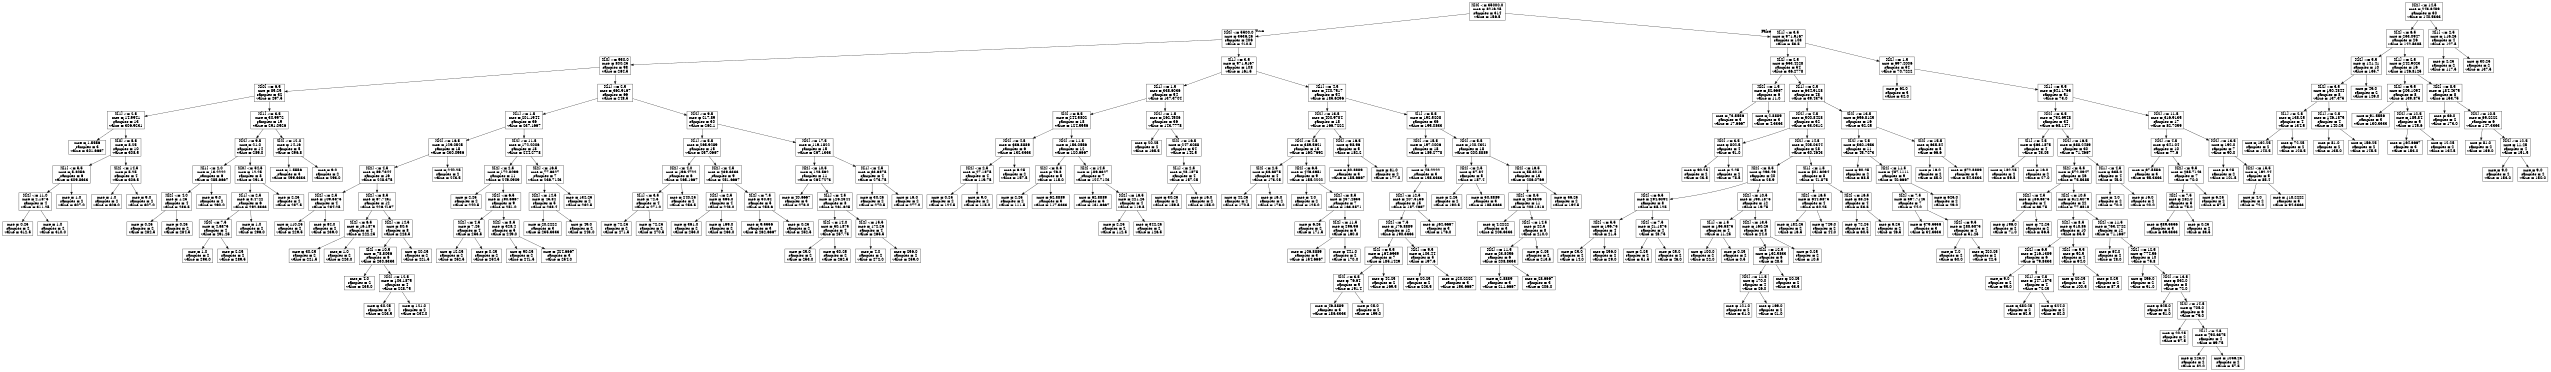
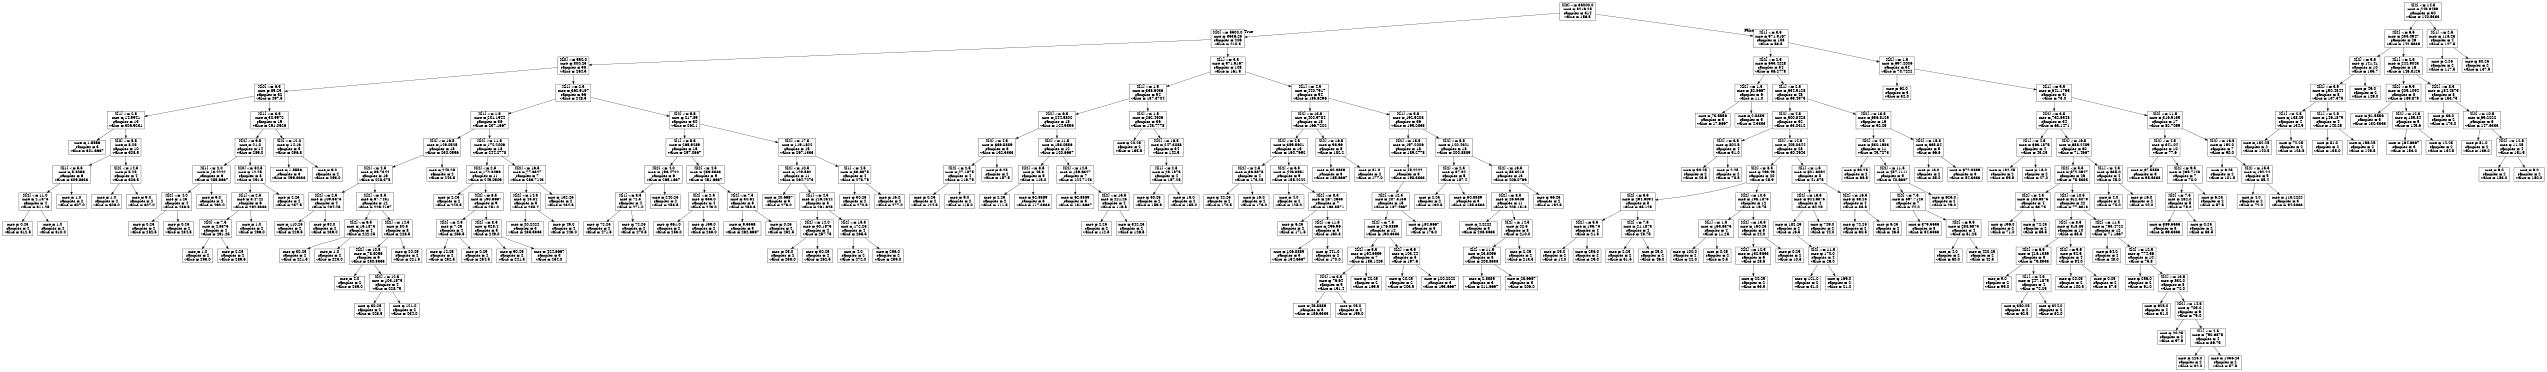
(1763, 268) -> (1803, 241)
